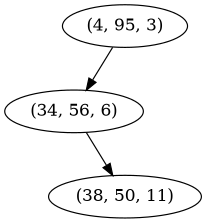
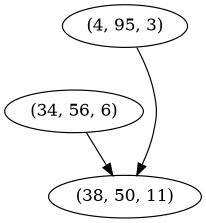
(103, 64) -> (156, 105)
